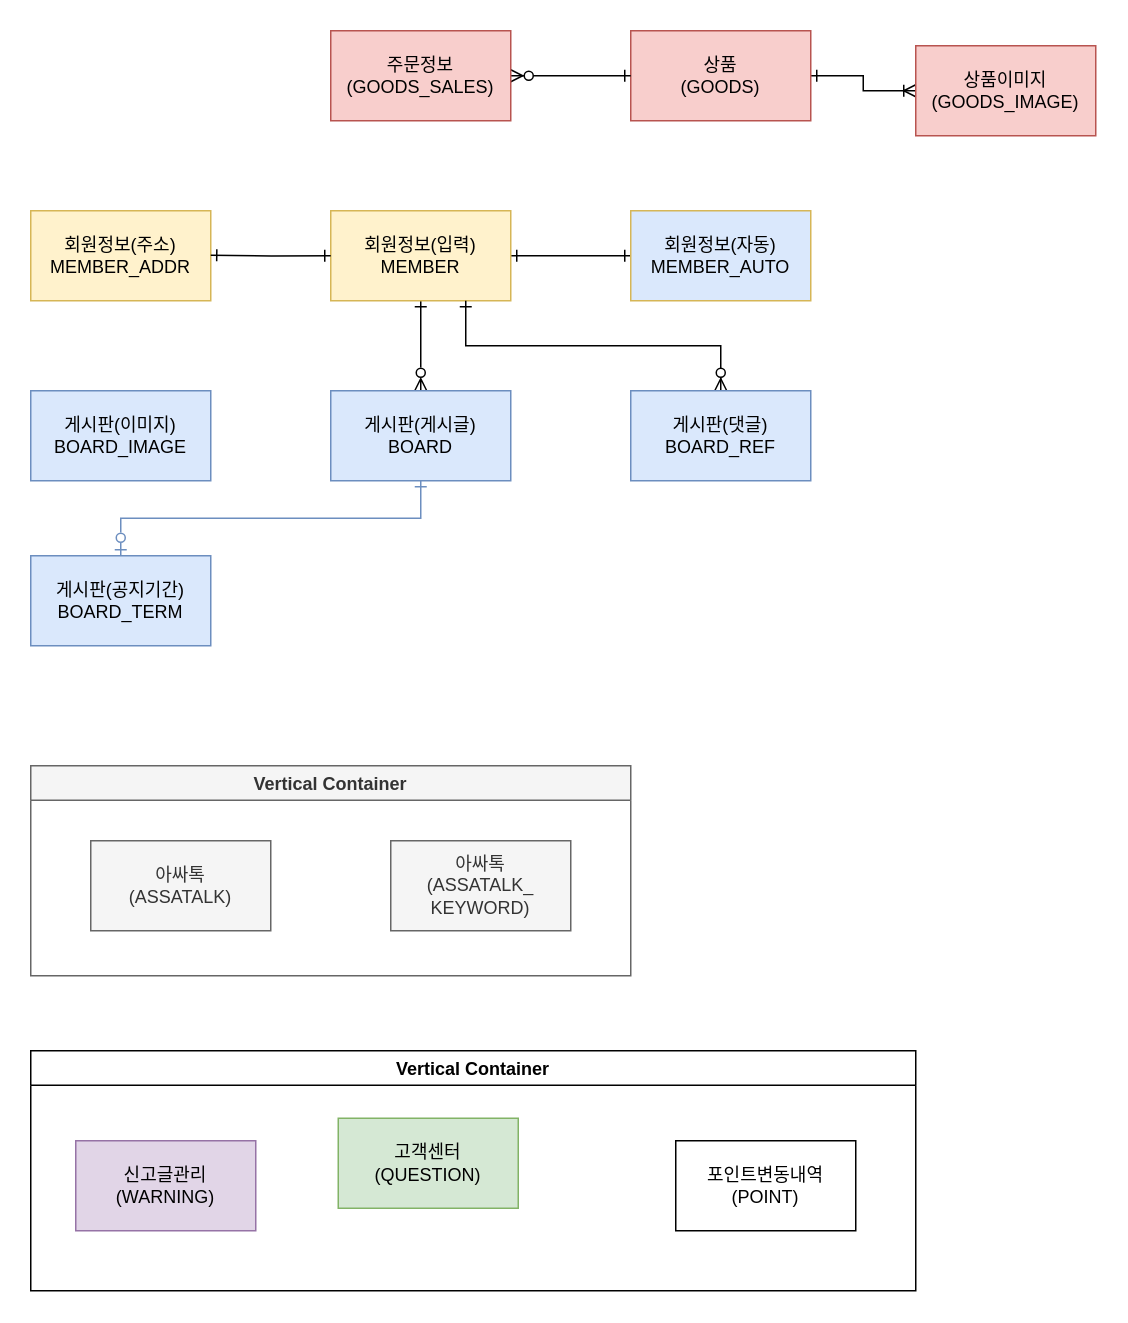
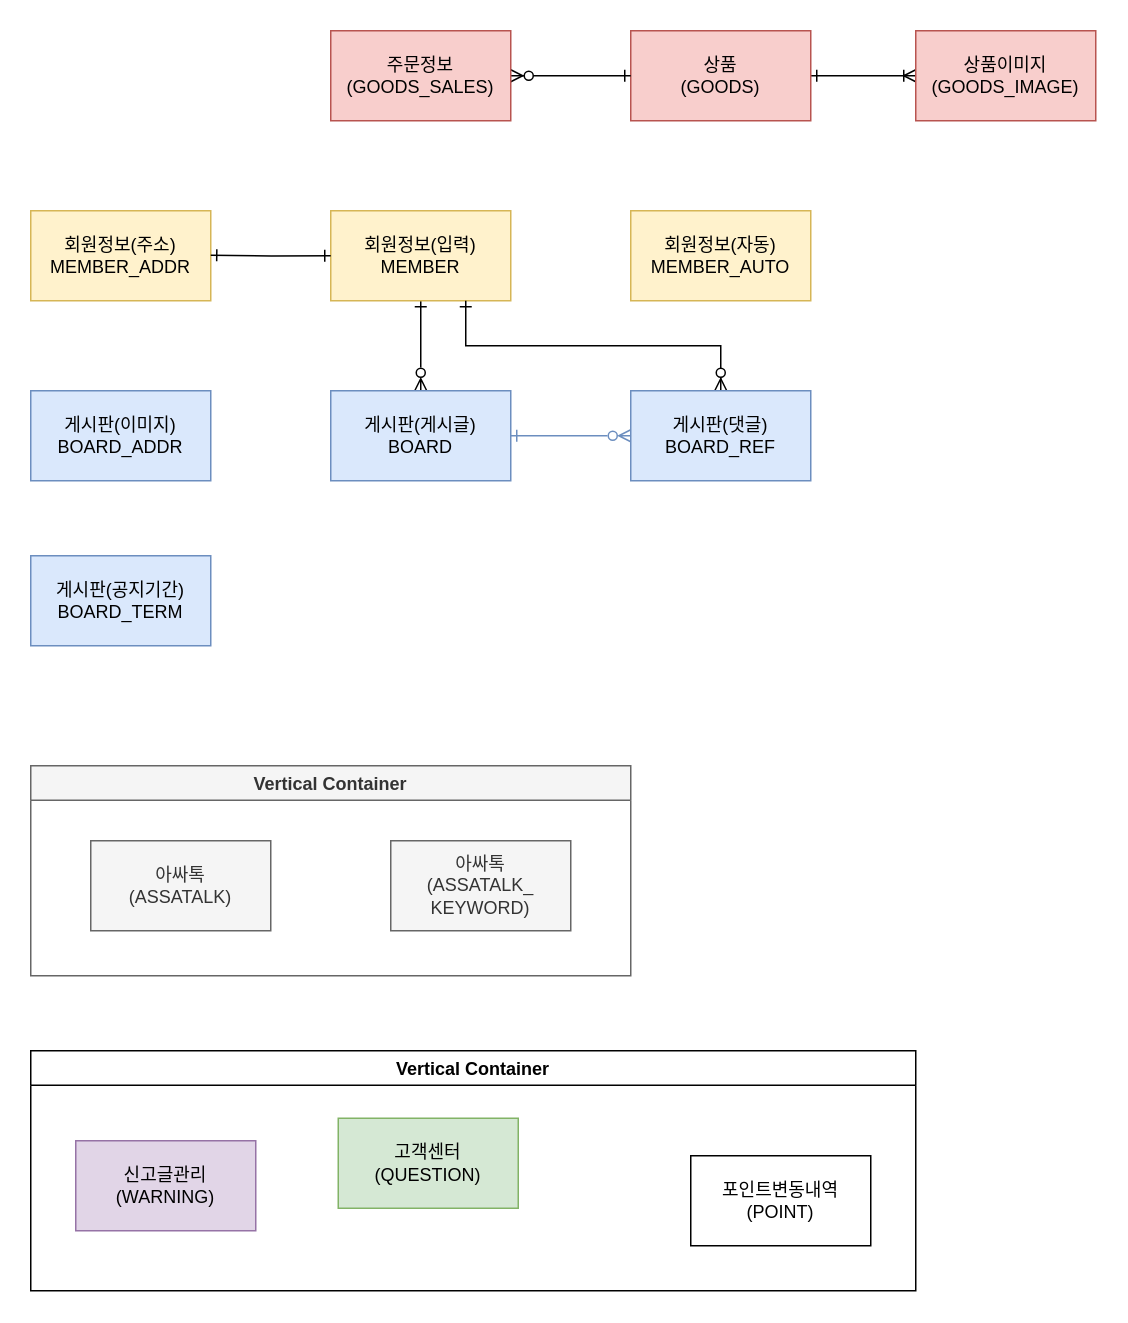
(1006, 91) -> (1006, 76)
(571, 256) -> none
(721, 256) -> (721, 256)
(121, 436) -> (121, 436)
none -> (559, 436)
(283, 518) -> none
(766, 1186) -> (781, 1201)
